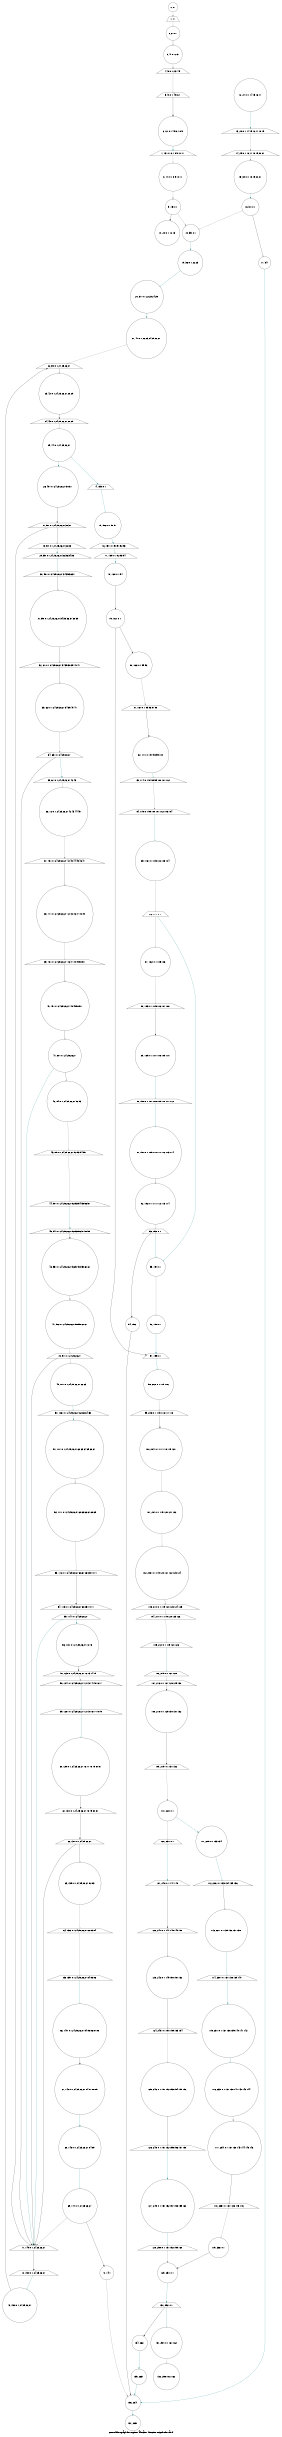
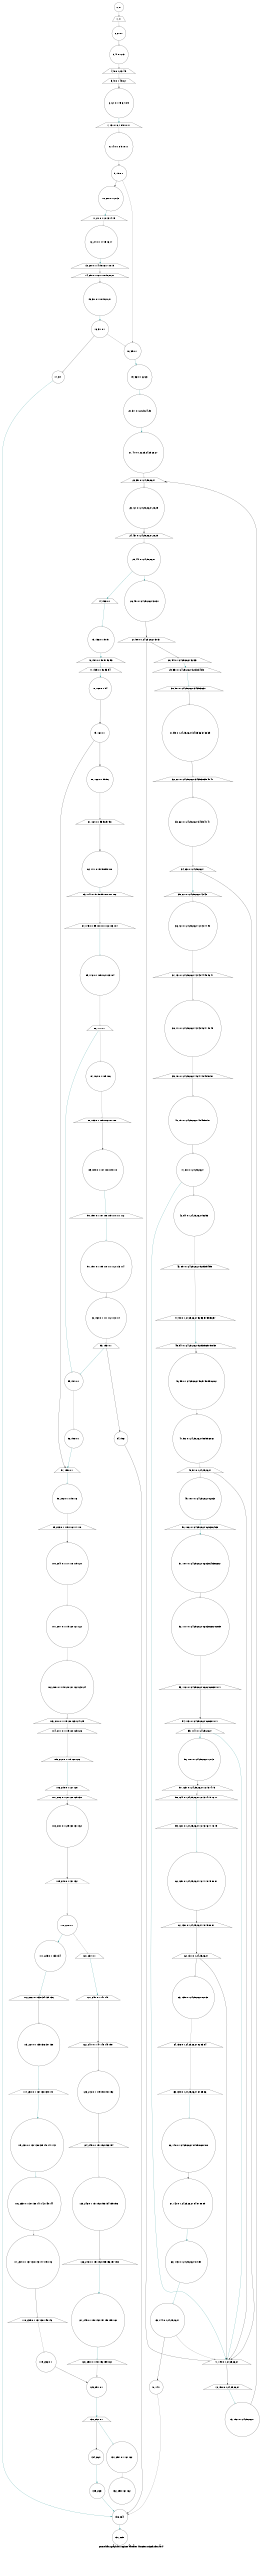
none -> (104, 218)
(168, 2031) -> (99, 2145)
